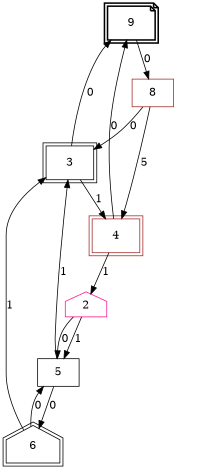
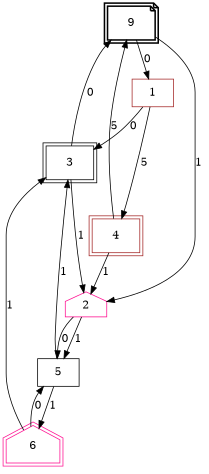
(153, 93) -> (153, 93)
(114, 126) -> (114, 126)
none -> (195, 184)
(91, 196) -> (75, 233)
(53, 406) -> (53, 406)
(33, 446) -> (33, 446)
